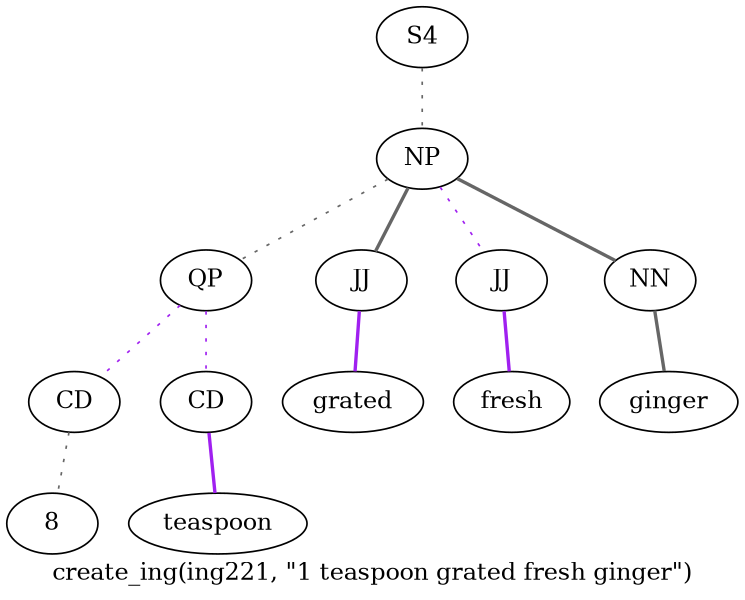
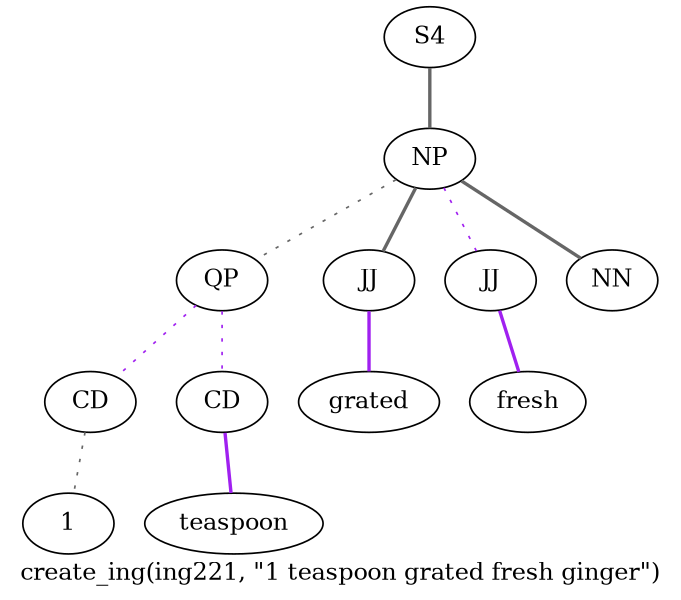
(422, 98) -> (430, 98)
(669, 402) -> none
(52, 524) -> (68, 524)
